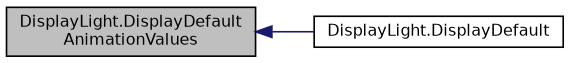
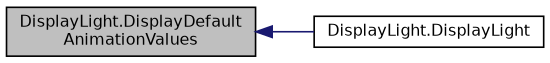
(439, 32) -> (429, 32)
